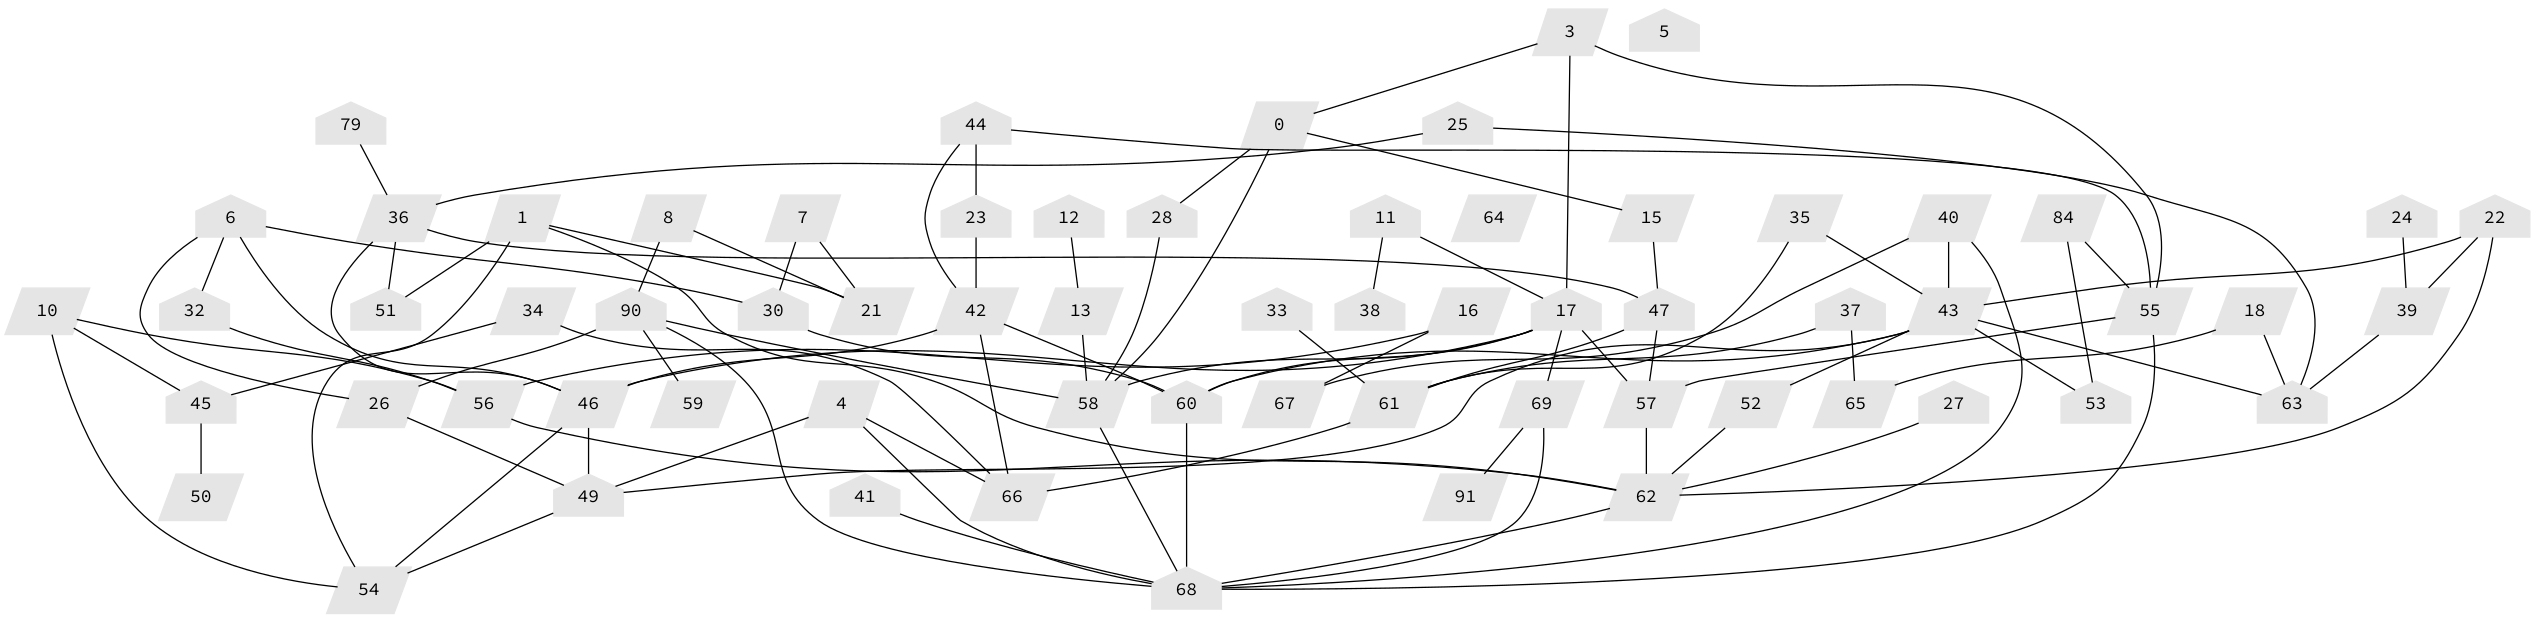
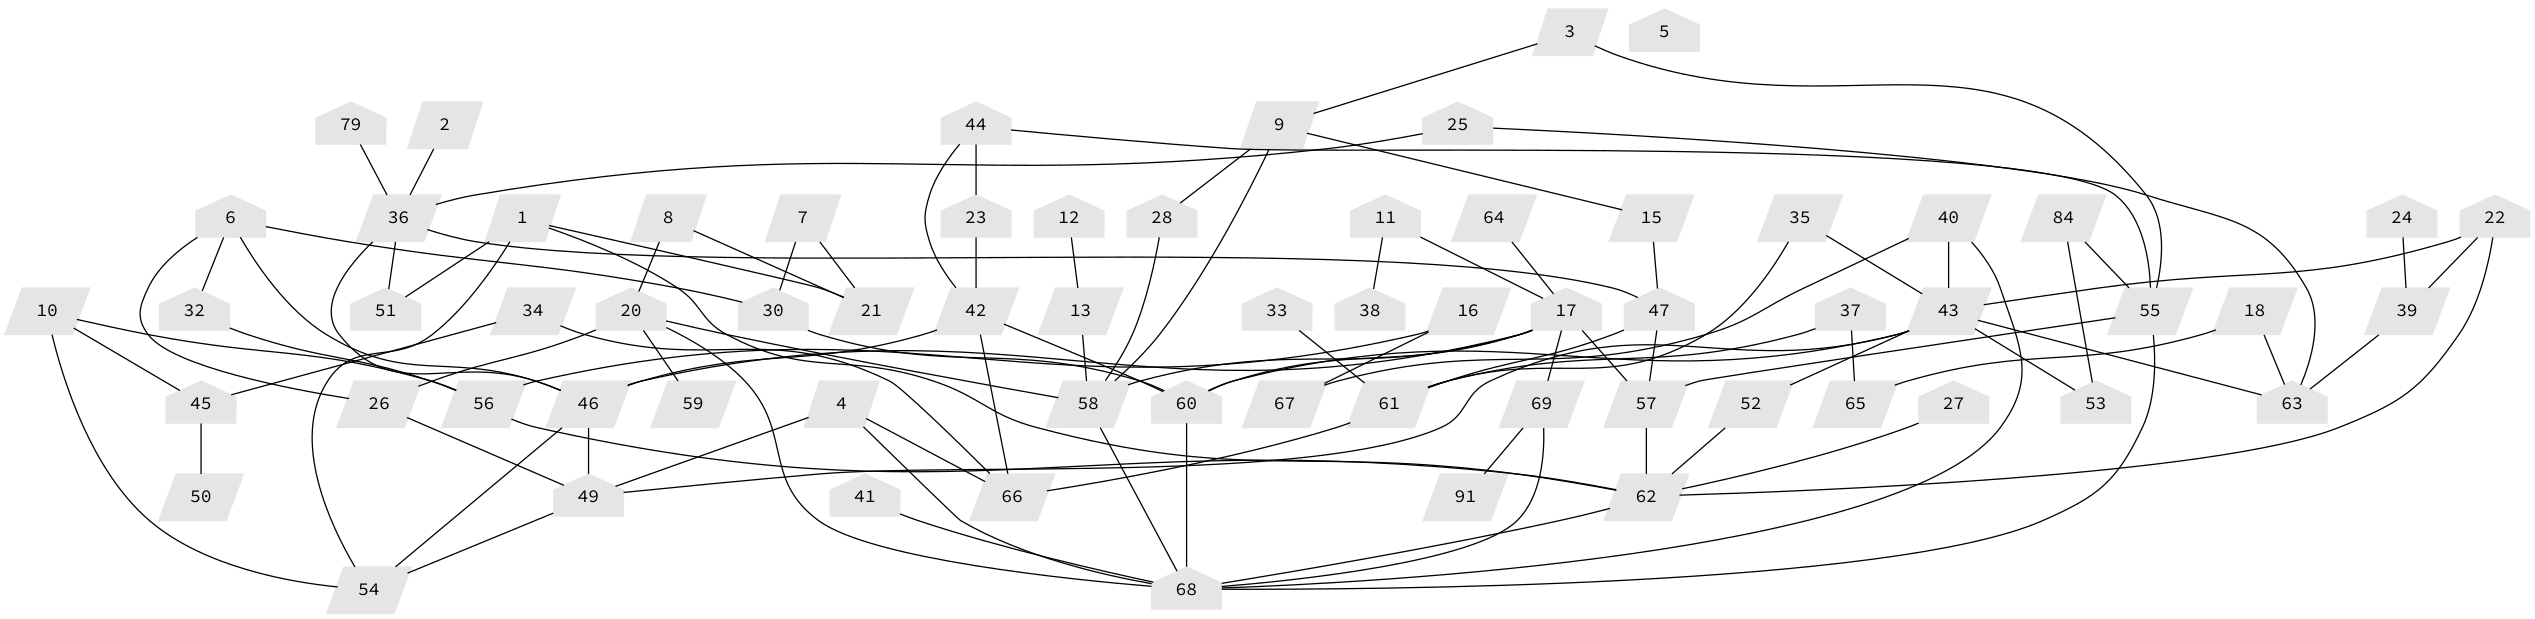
none -> (445, 125)
(1280, 125) -> (1280, 125)
(1568, 172) -> (1532, 267)
(631, 311) -> (631, 311)
